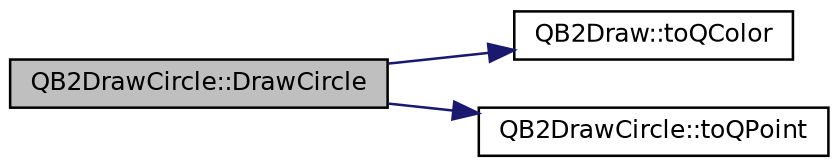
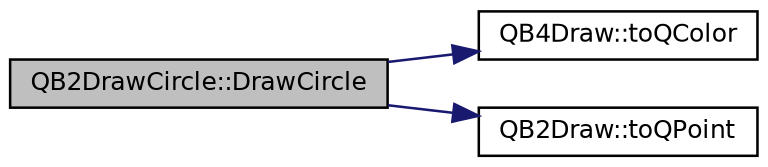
(654, 35) -> (618, 35)
(654, 132) -> (618, 132)
